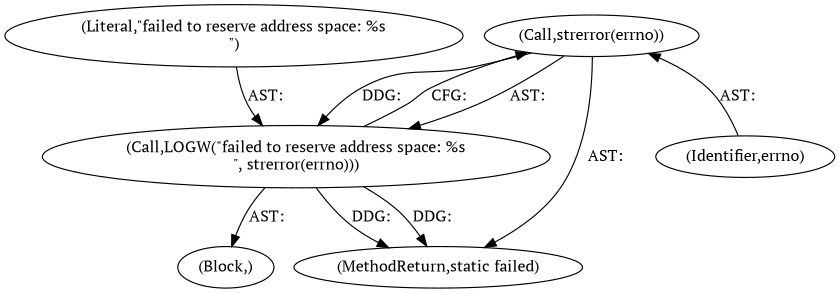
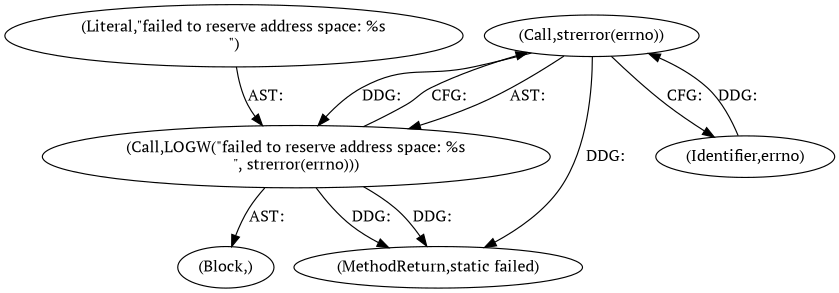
none -> (656, 96)
(740, 96) -> (740, 96)
(608, 157) -> (608, 157)
